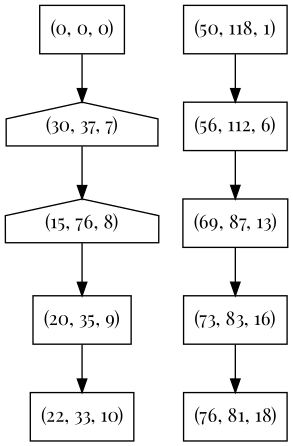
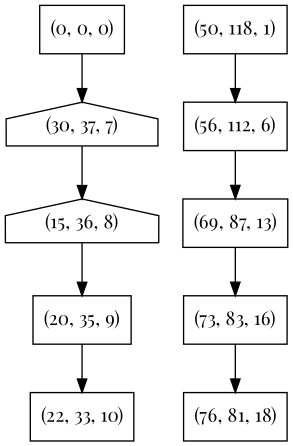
(82, 223) -> (82, 223)
